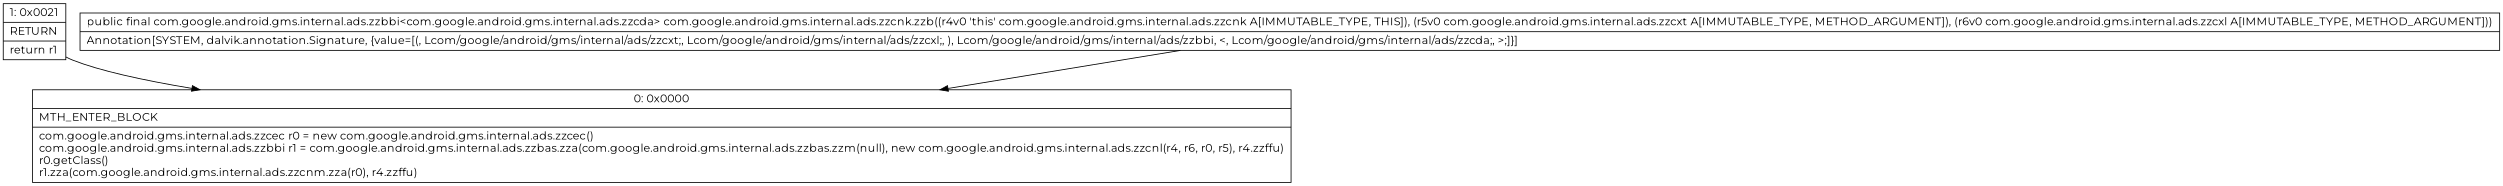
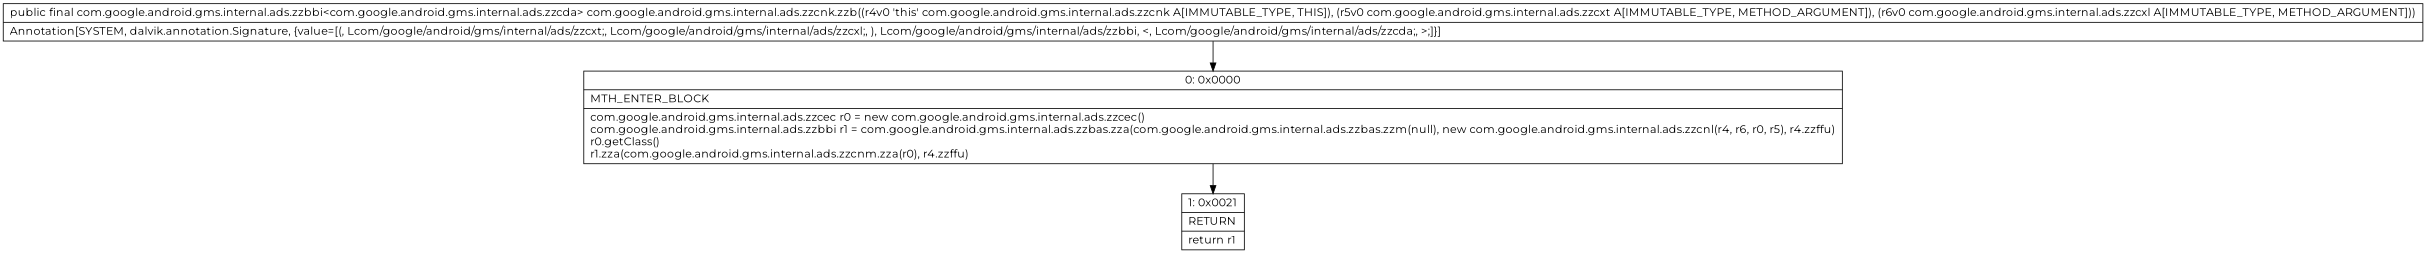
(128, 76) -> (1213, 175)
